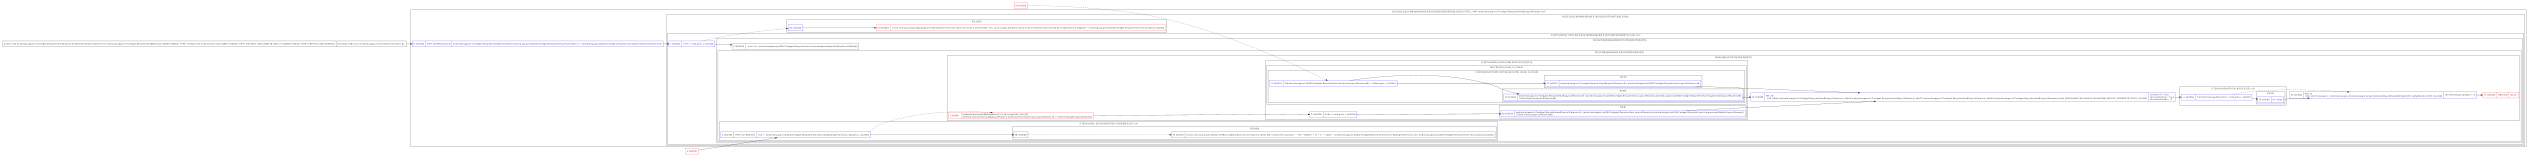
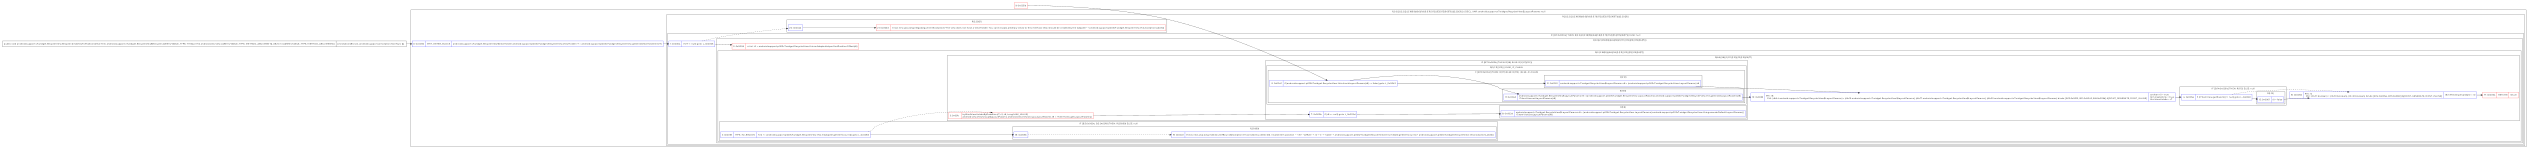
(1182, 23) -> (1182, 23)
(795, 46) -> (795, 46)
(1780, 106) -> none
(692, 151) -> none
